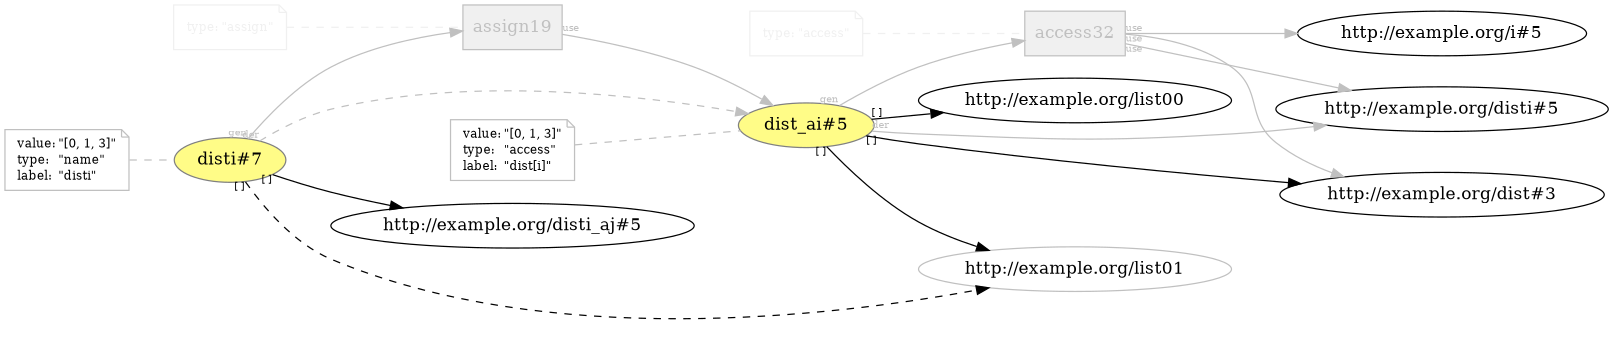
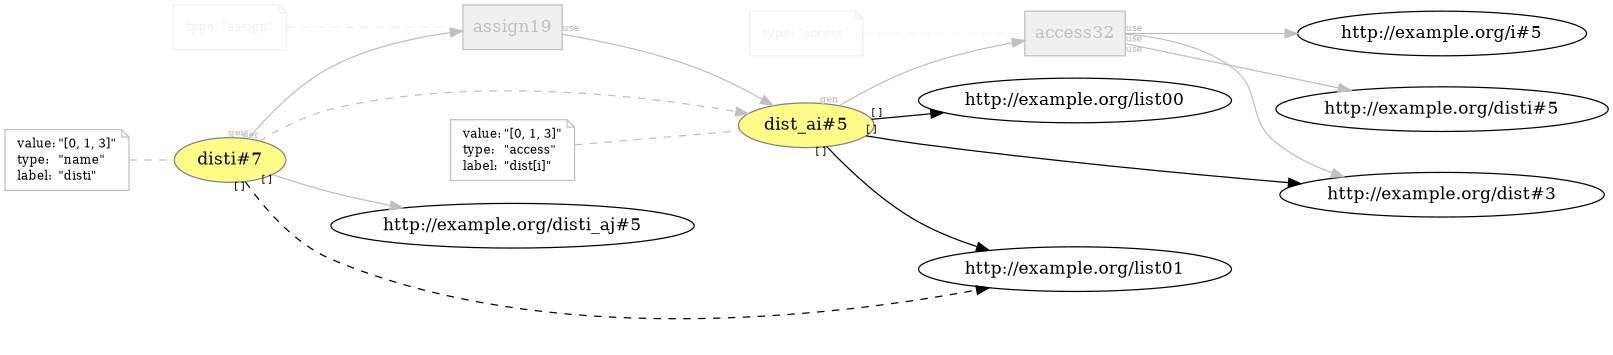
(1093, 139) -> none
(331, 192) -> (331, 192)
(1075, 269) -> (1075, 269)
